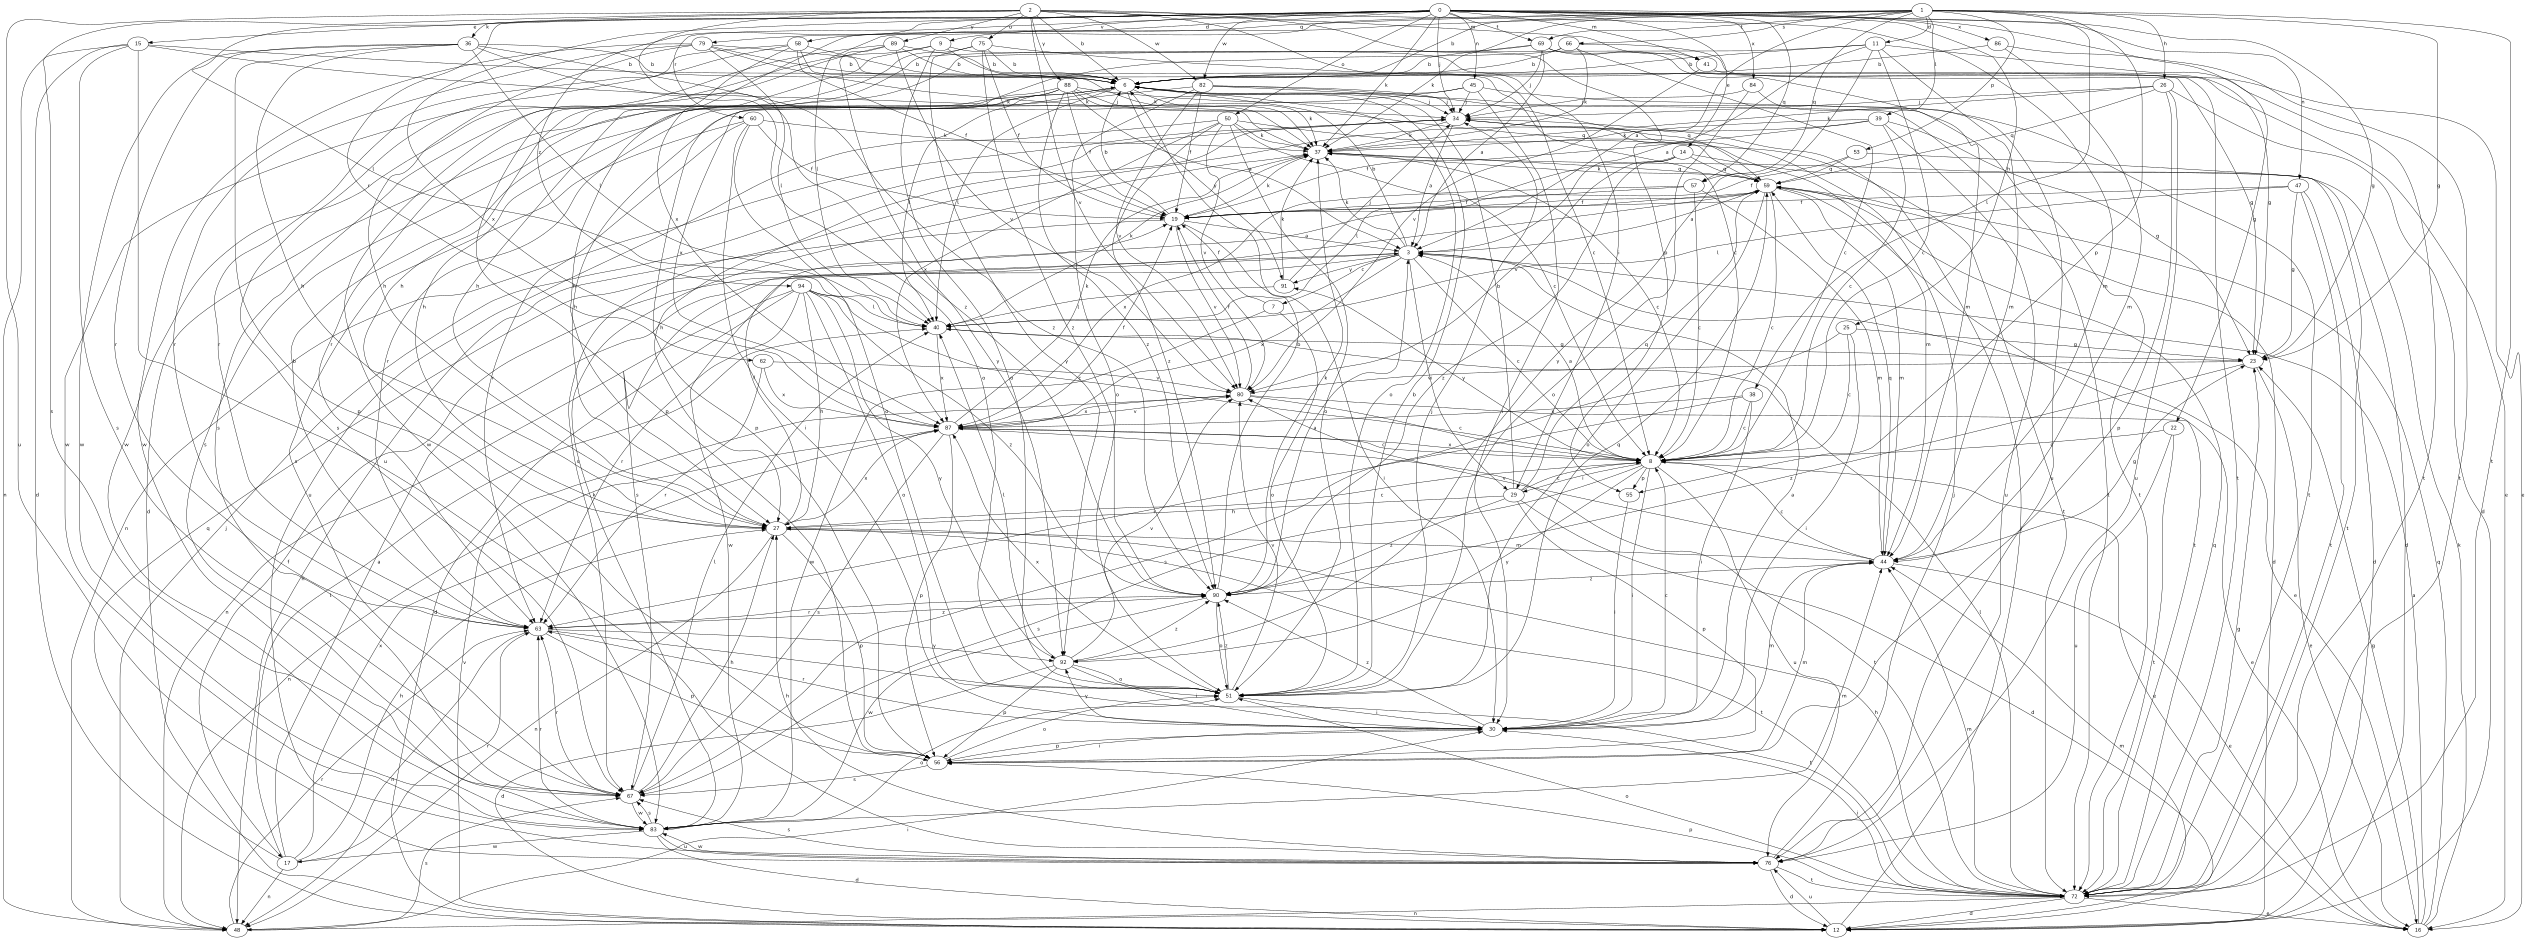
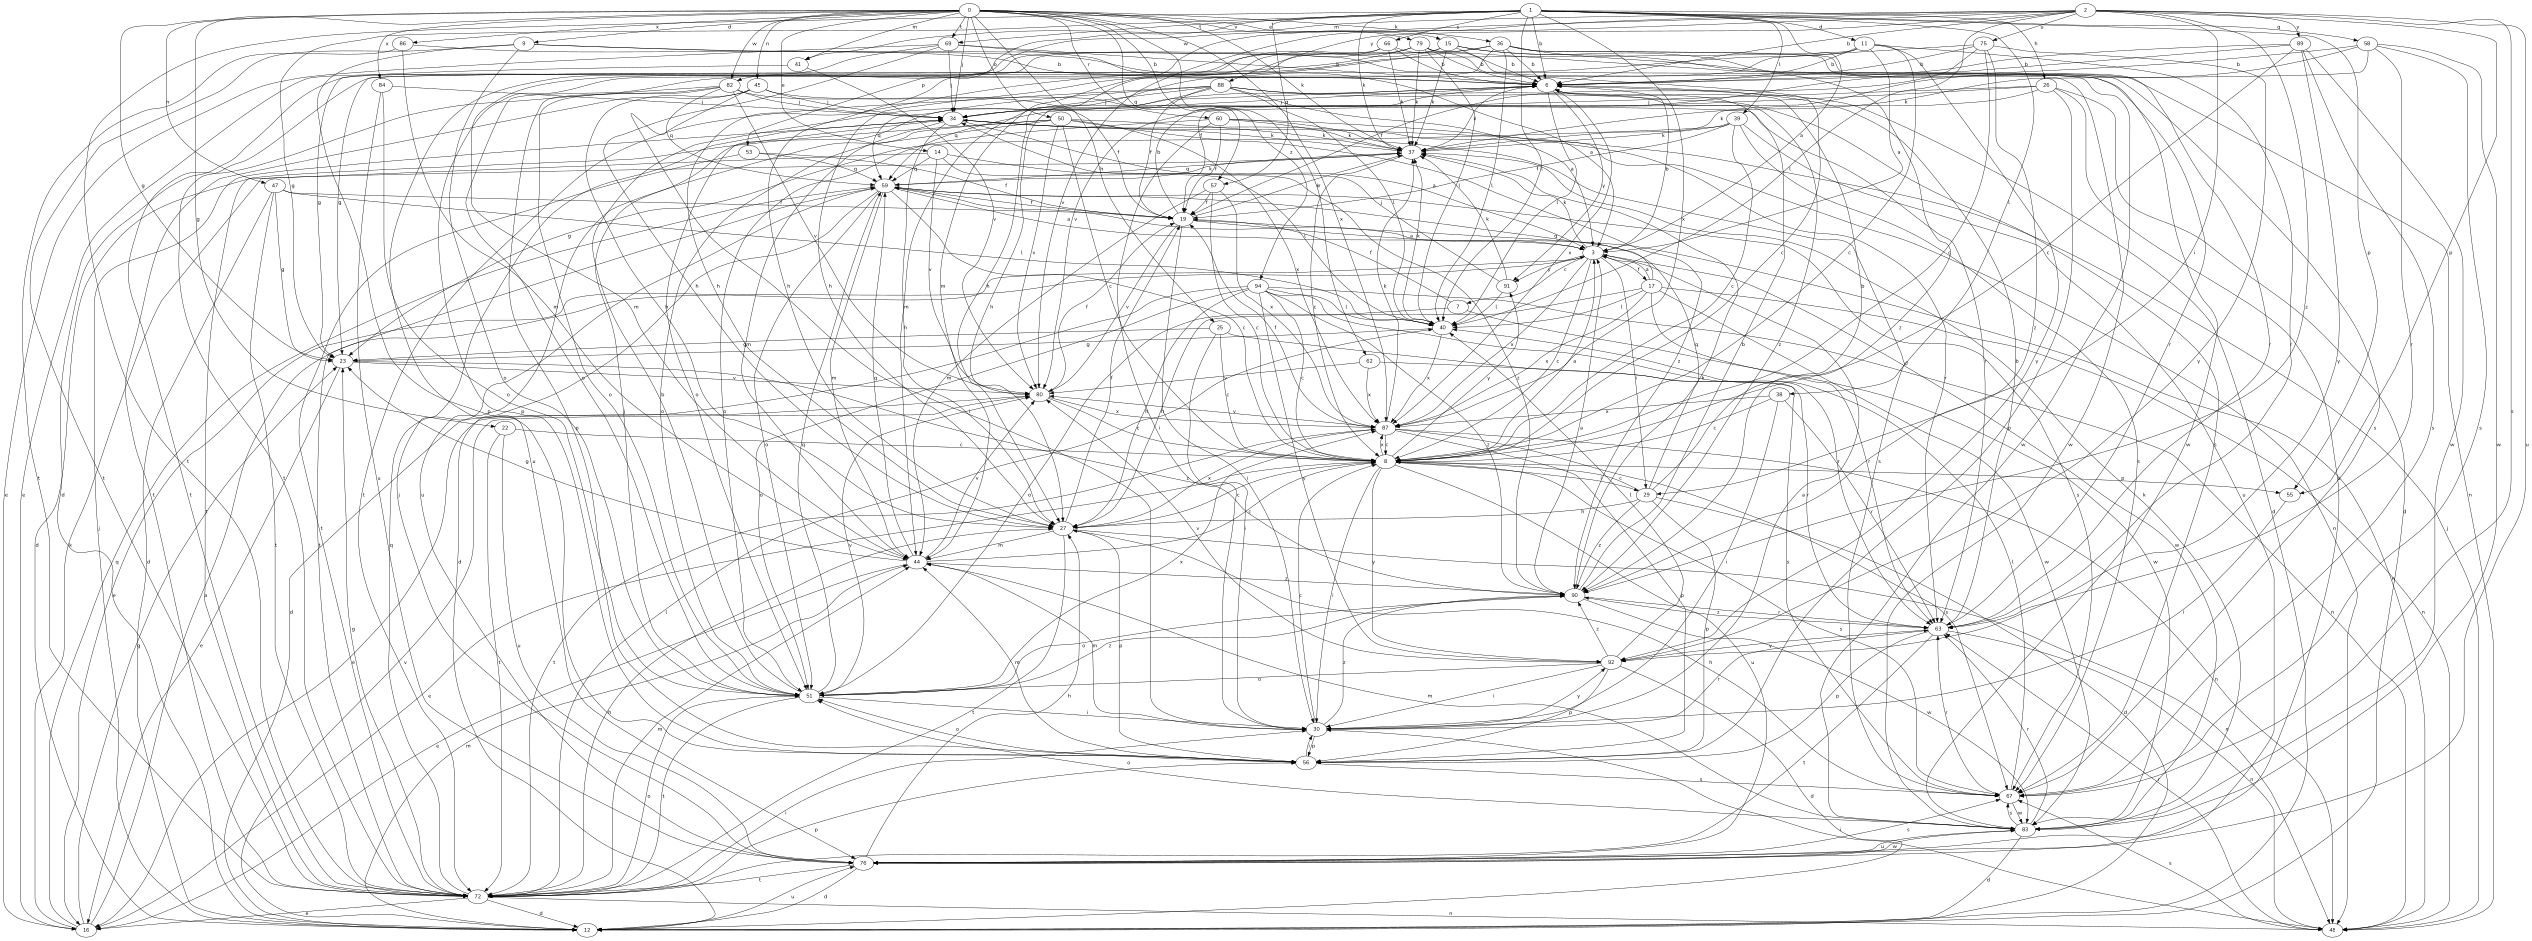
none -> (660, 821)
(472, 846) -> (2010, 488)
